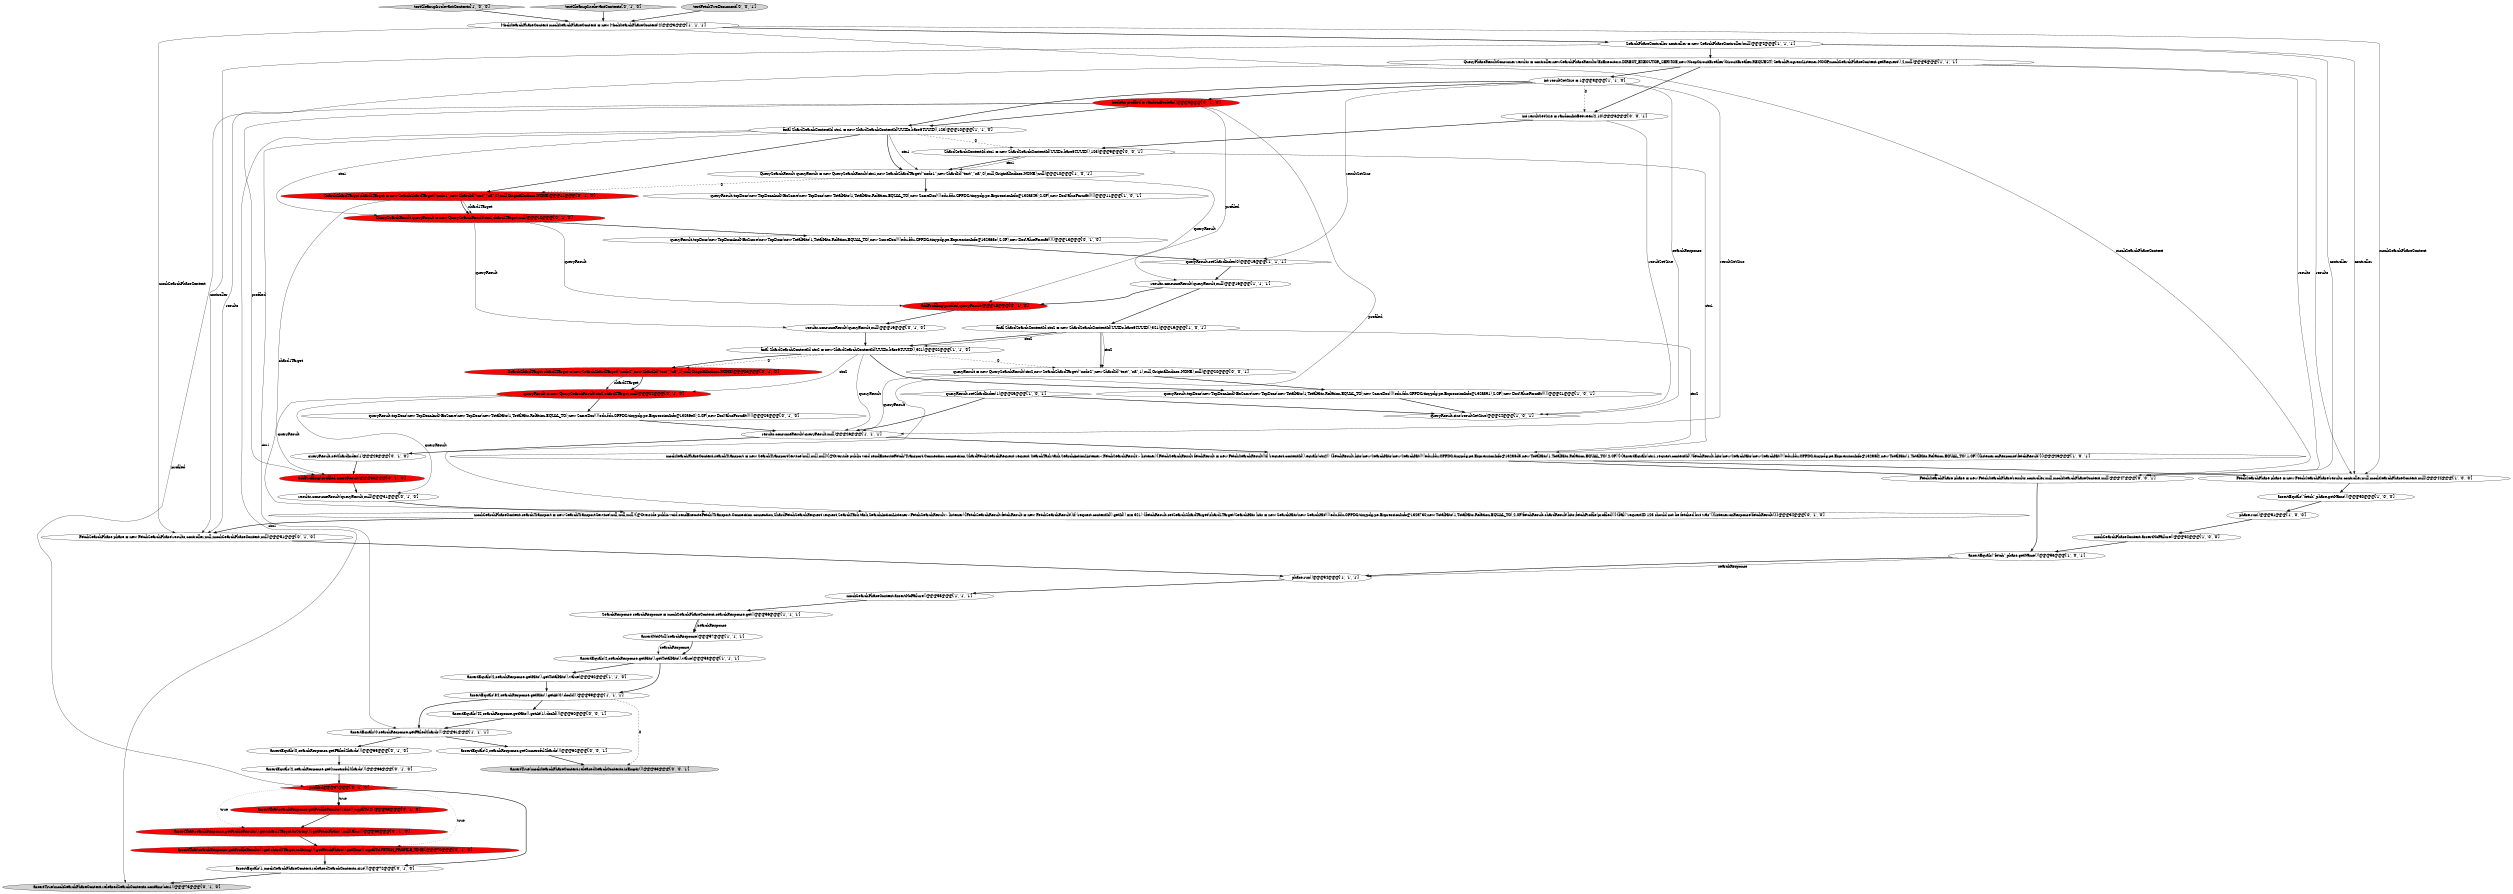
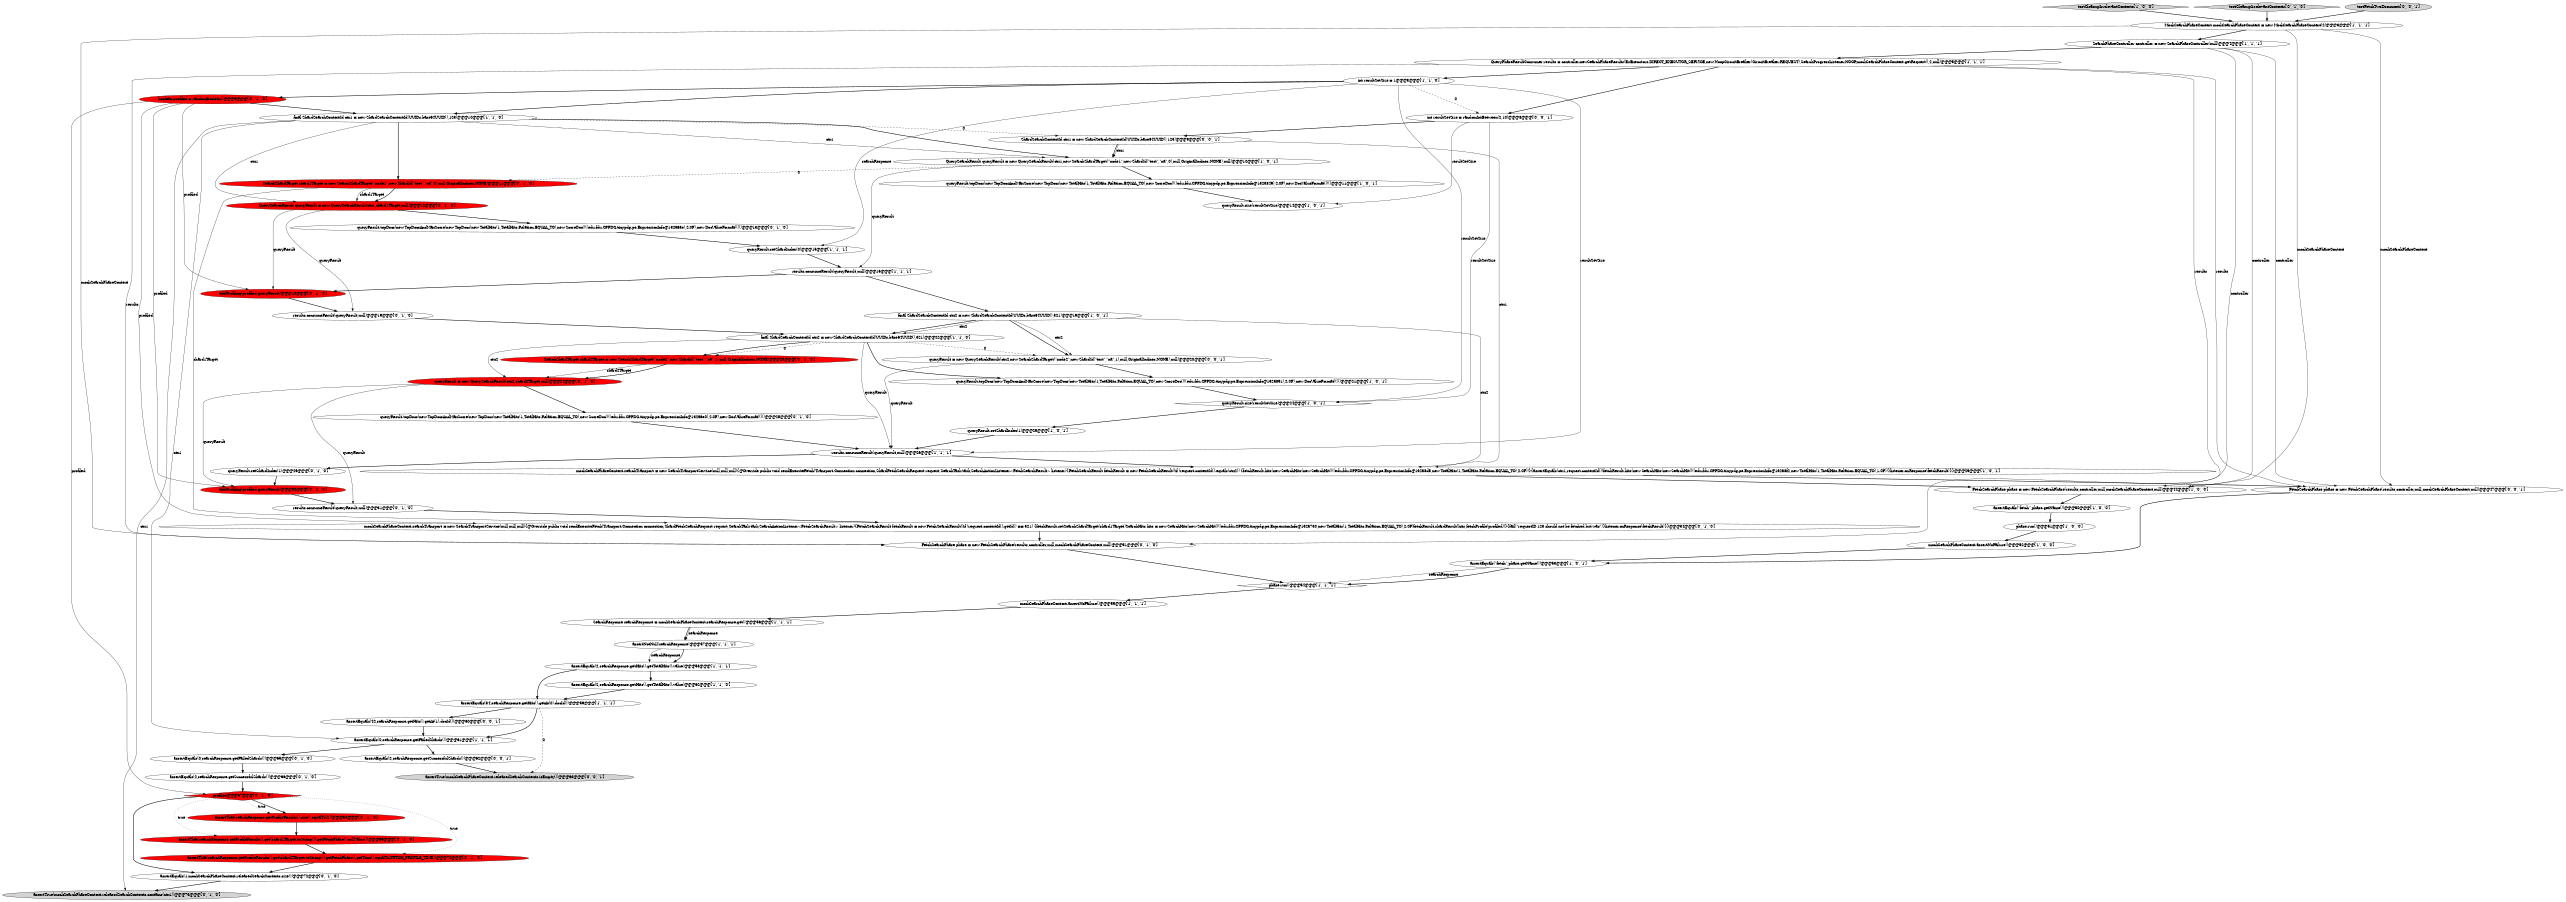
(1358, 174) -> (876, 162)
none -> (1273, 206)
(1687, 251) -> (1473, 239)
(1236, 262) -> (797, 250)
(996, 394) -> (1018, 431)
(1237, 405) -> (1150, 417)
(1325, 578) -> (1302, 586)
